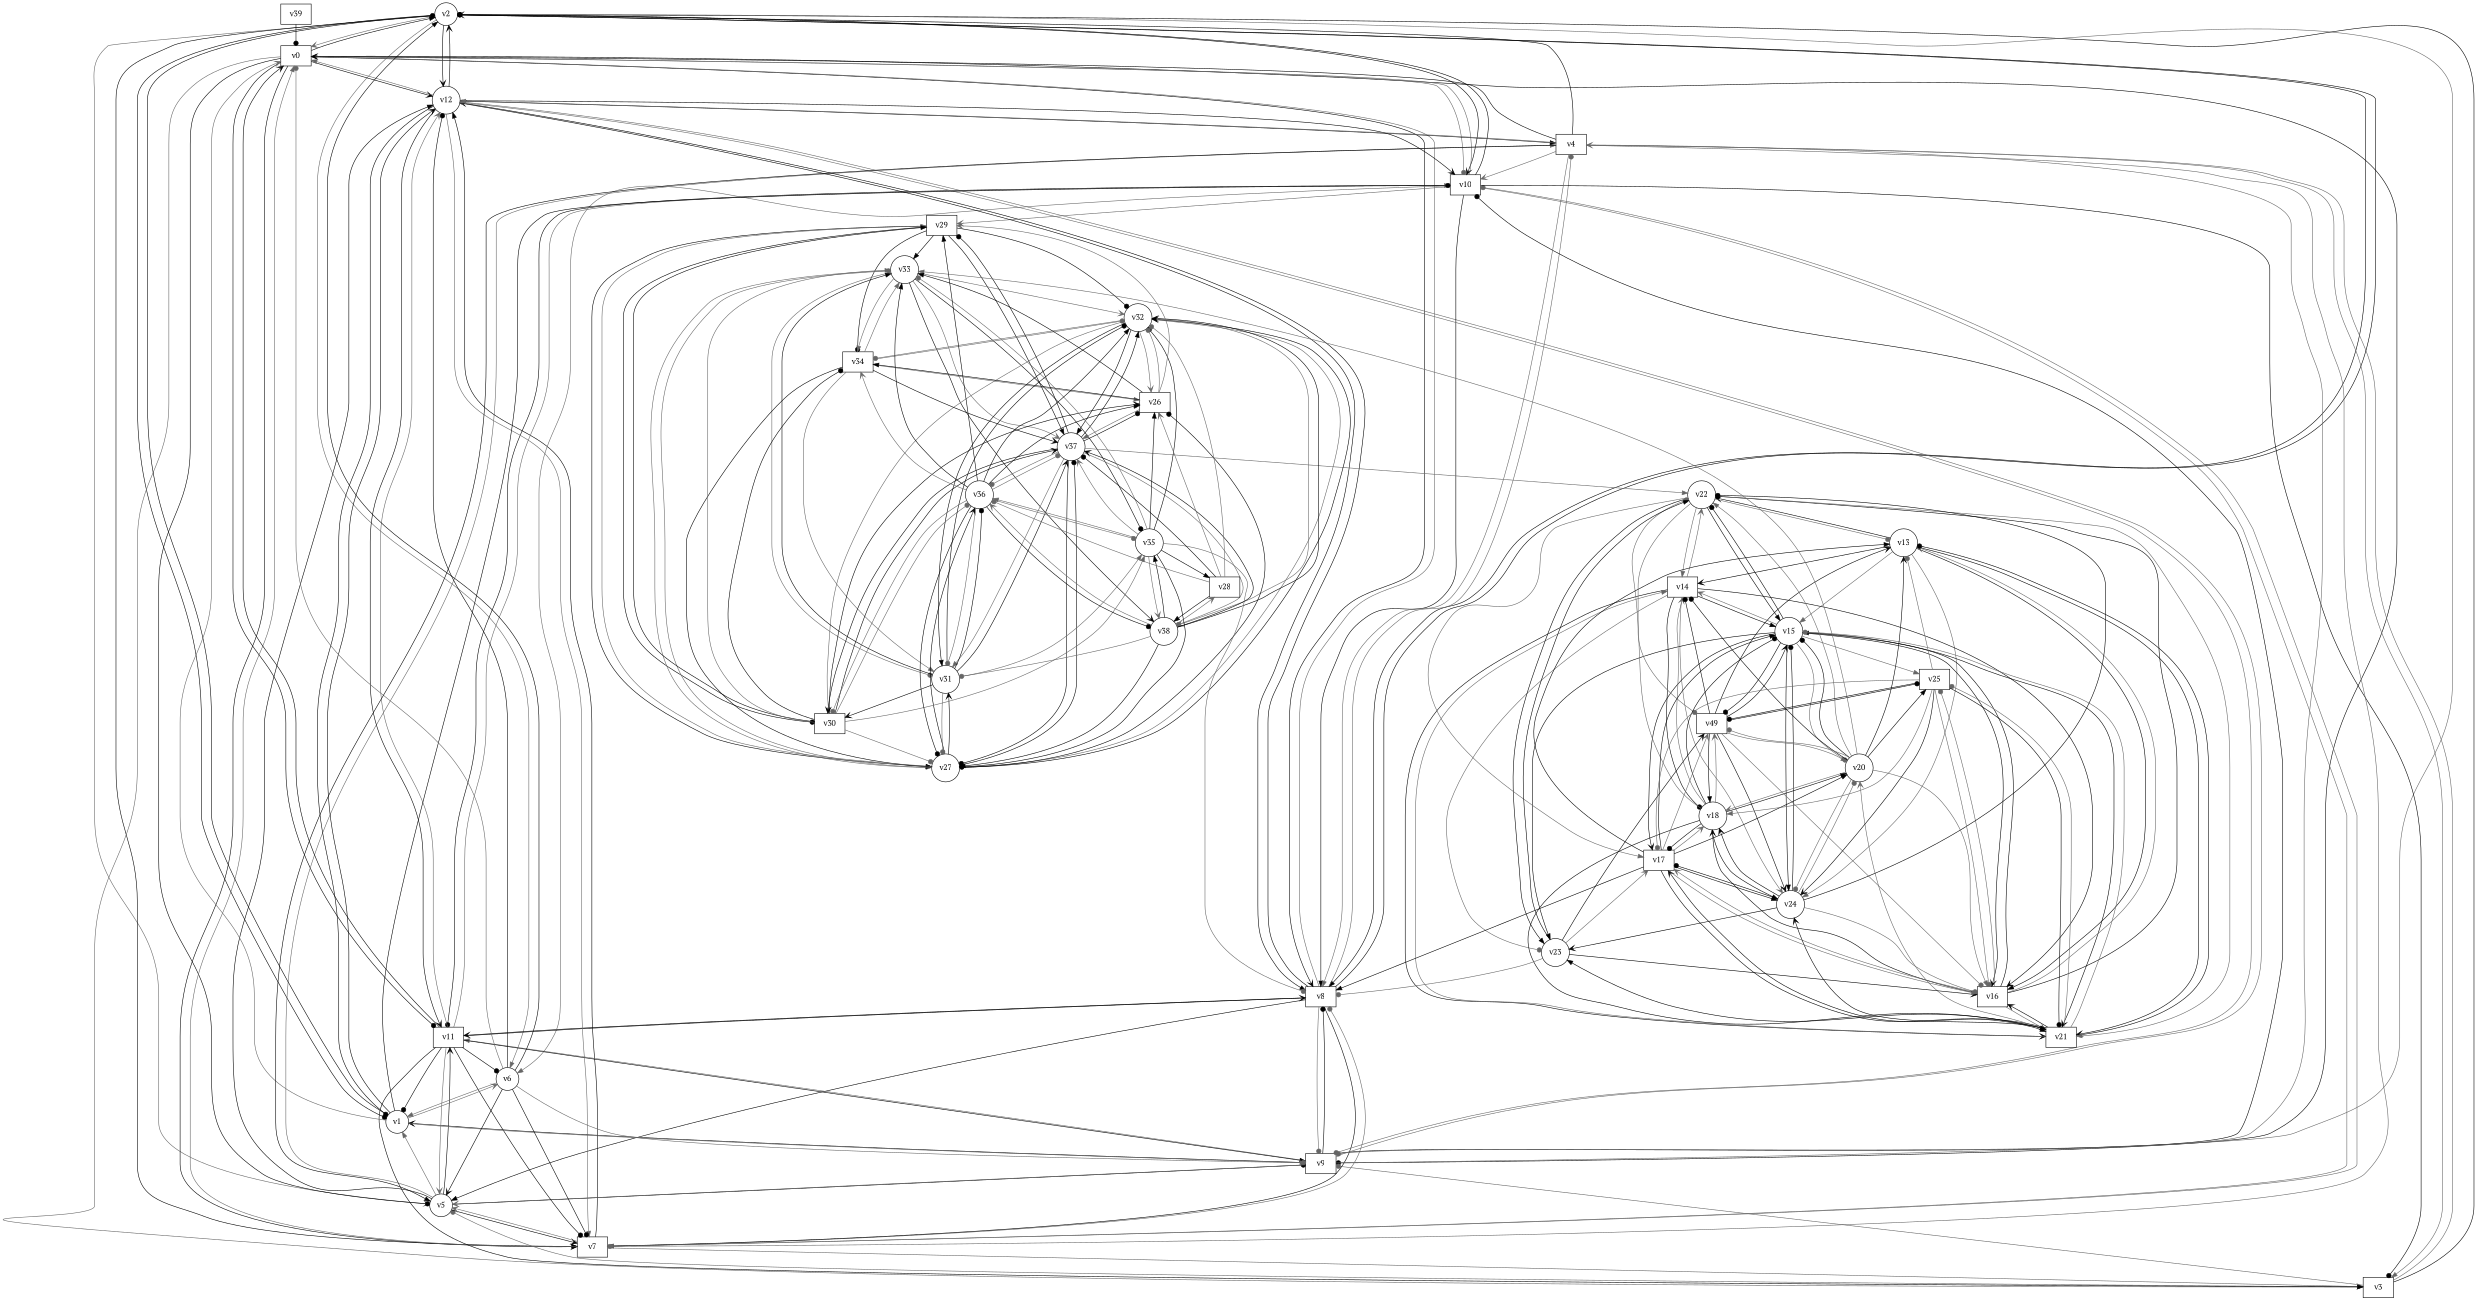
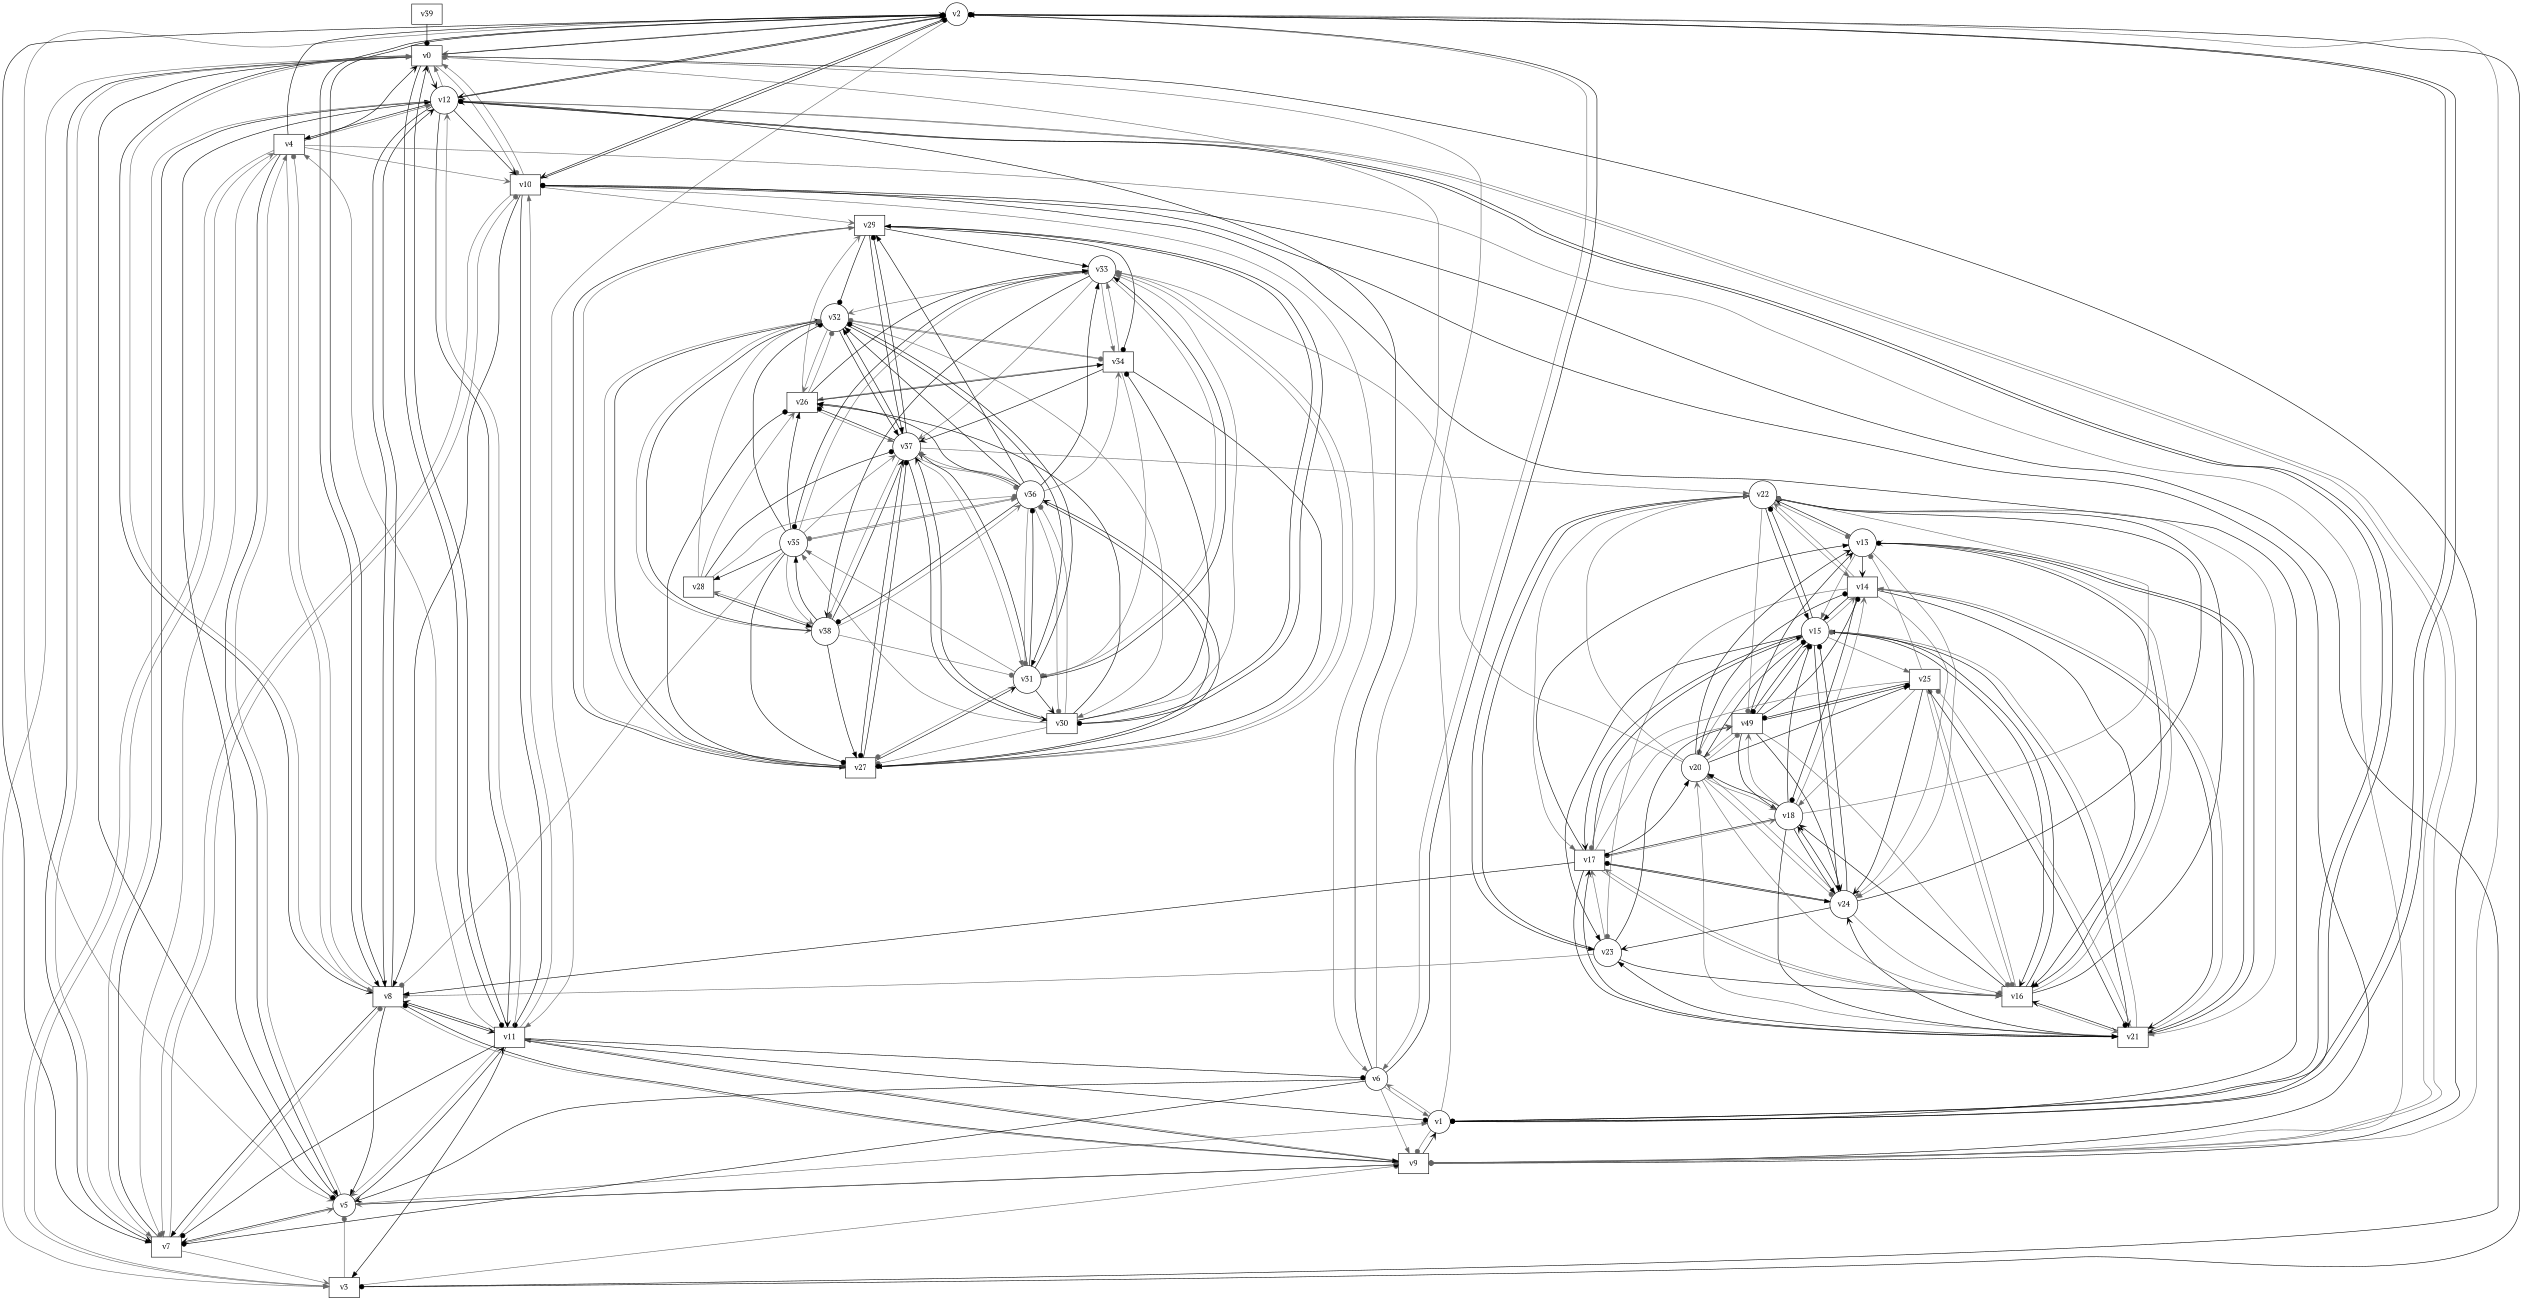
none -> (552, 430)
none -> (417, 587)
(946, 768) -> (861, 768)
